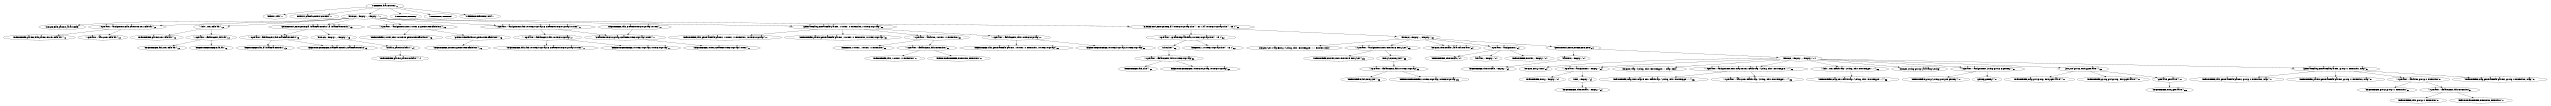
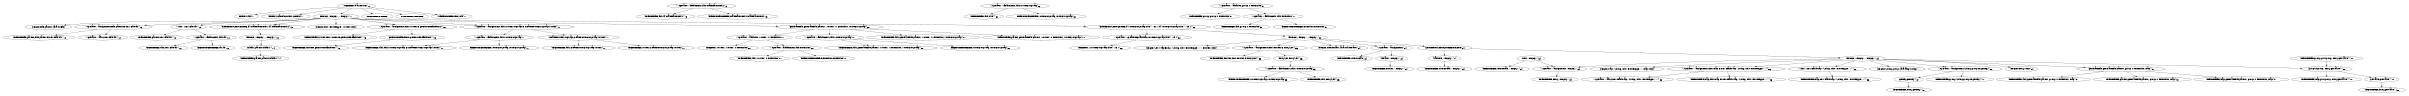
none -> (336, 27)
(296, 32) -> none
(630, 32) -> (579, 42)
(1169, 48) -> none
(1516, 53) -> (1391, 63)
(1582, 74) -> (1545, 63)
(2098, 74) -> (2327, 63)
(2377, 74) -> none
none -> (1909, 90)
